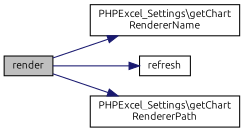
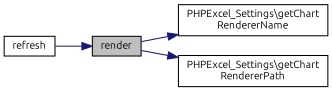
(91, 66) -> (69, 46)
